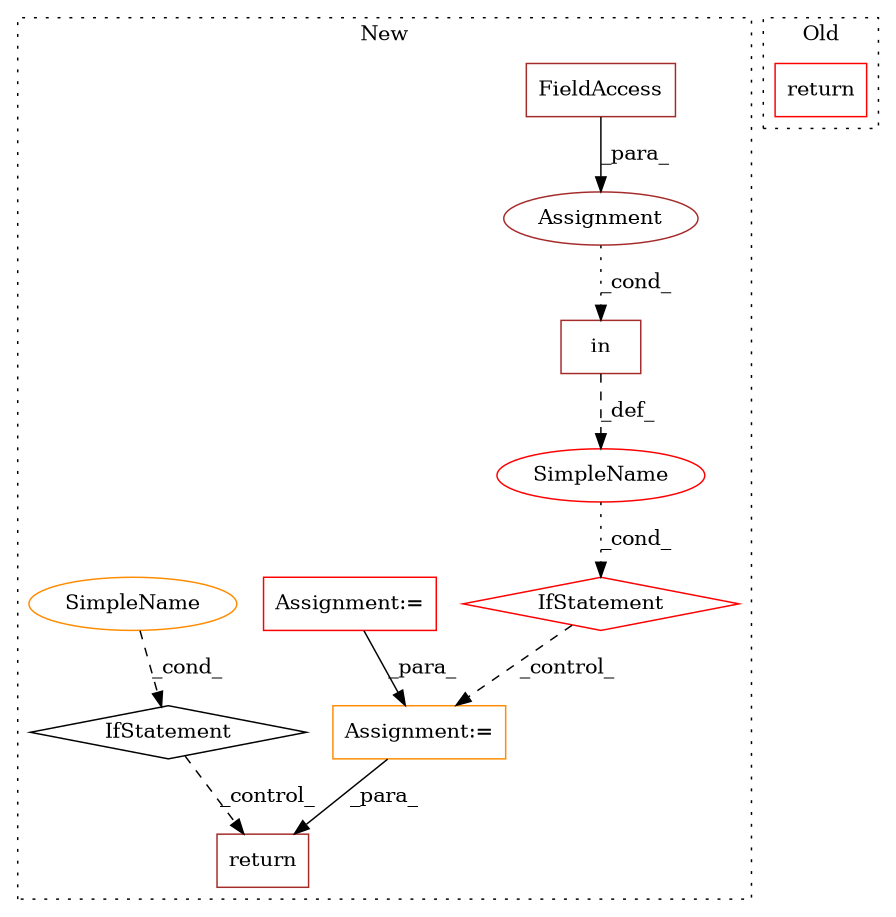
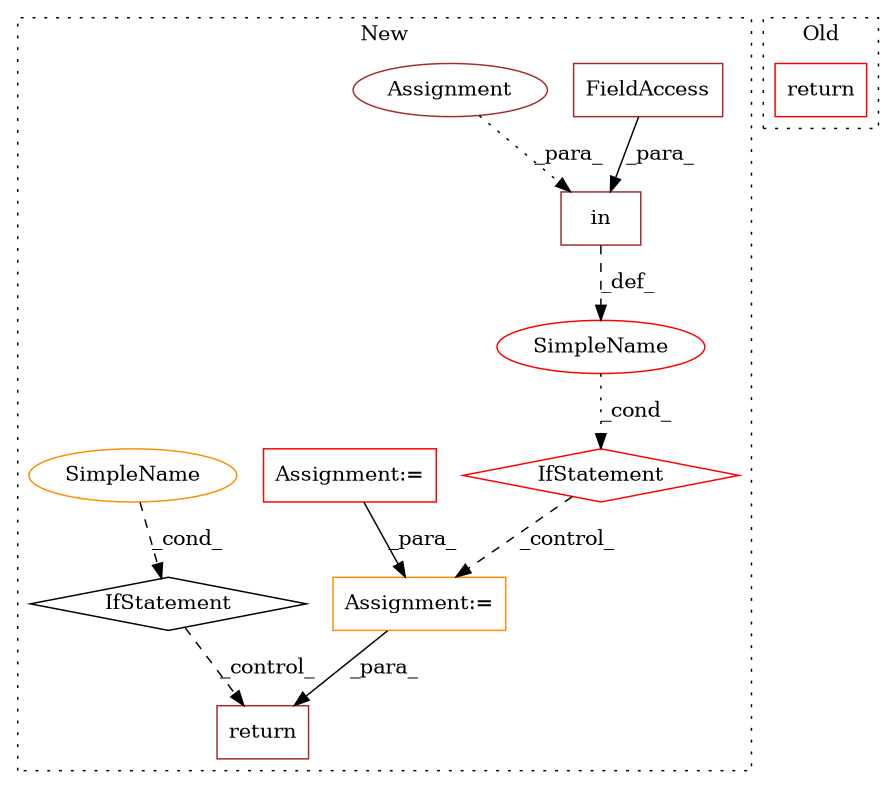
(601, 147) -> (627, 147)
(636, 283) -> (568, 154)
